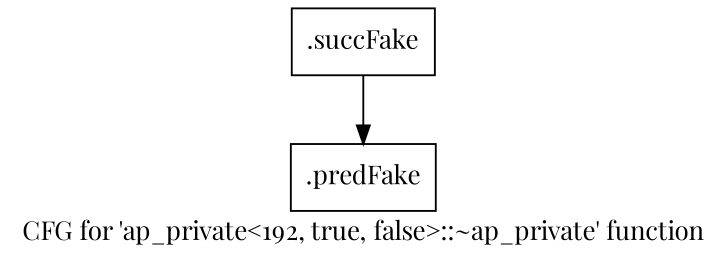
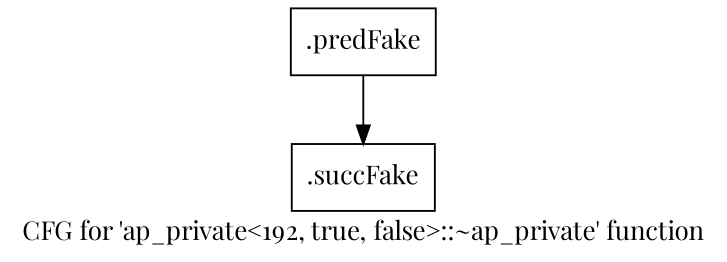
(363, 100) -> (363, 100)
